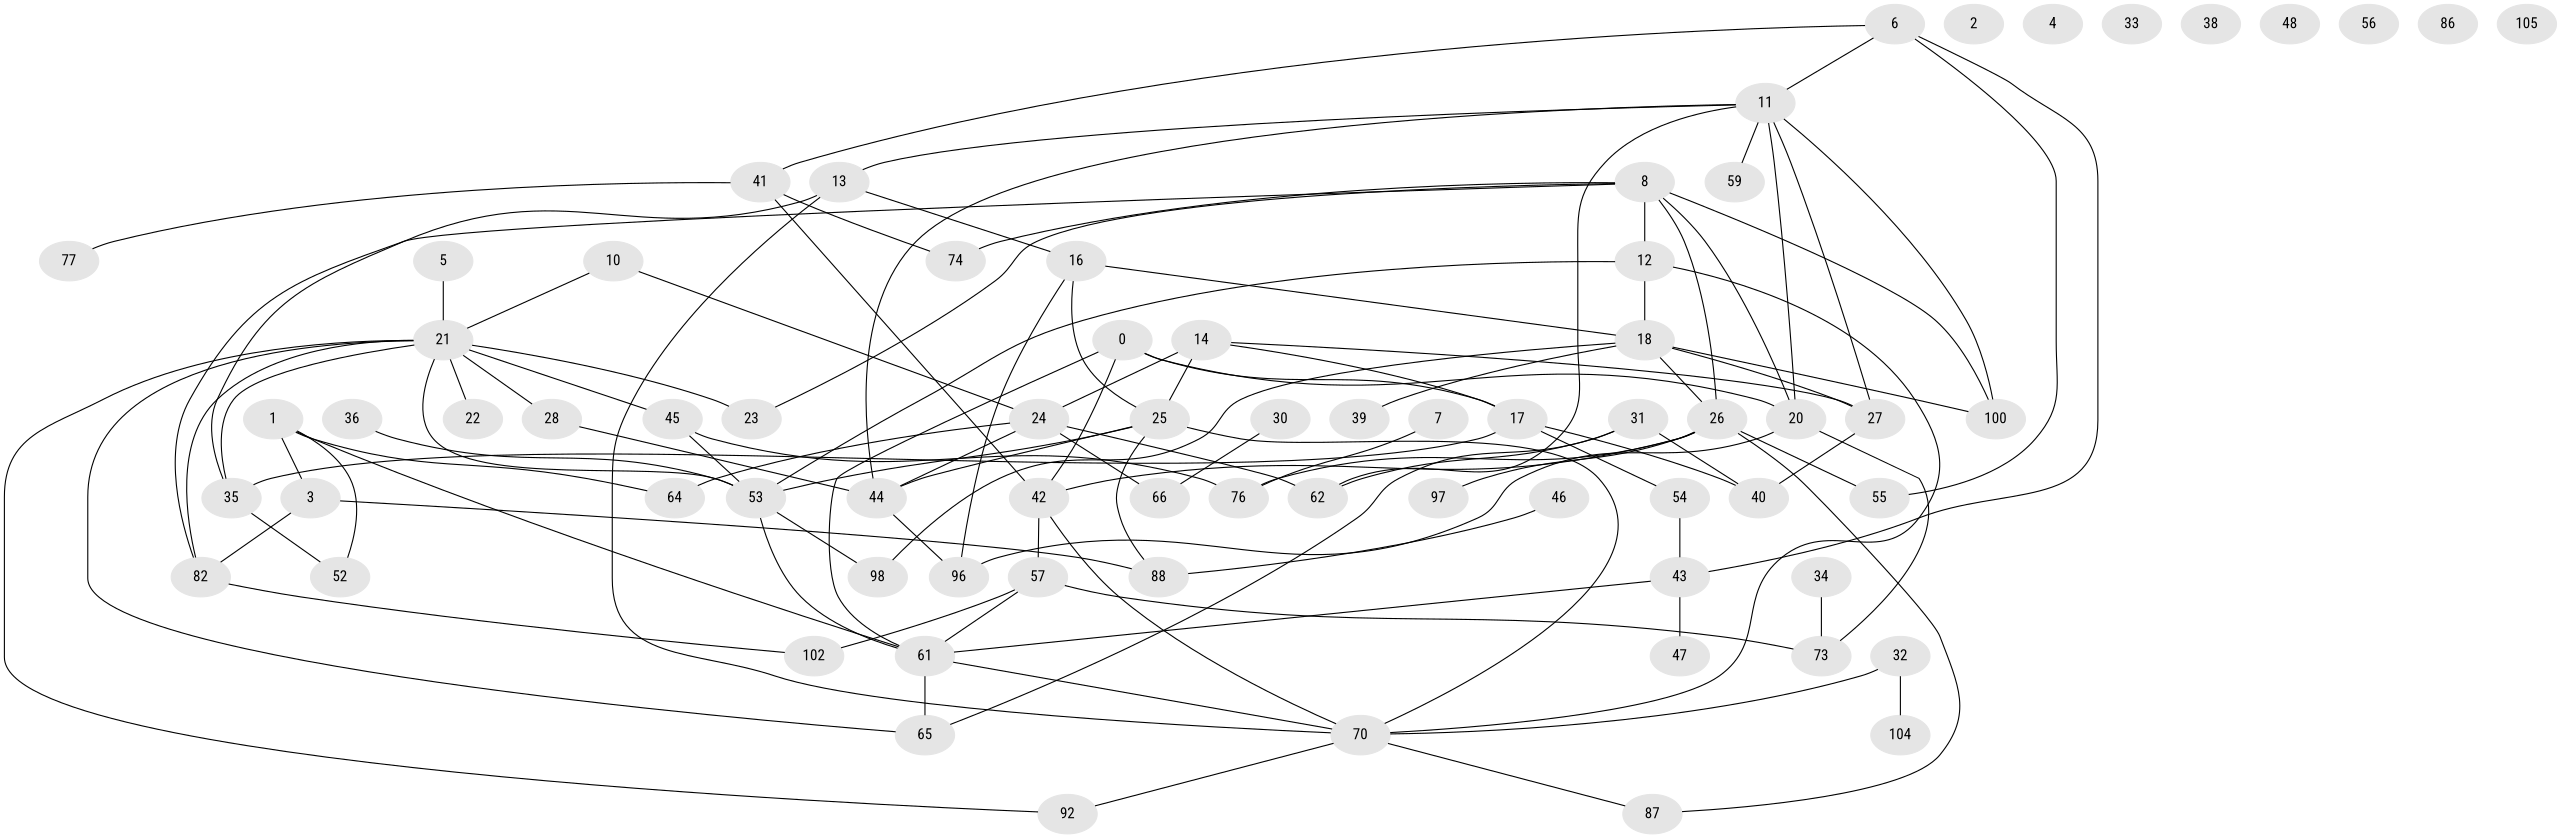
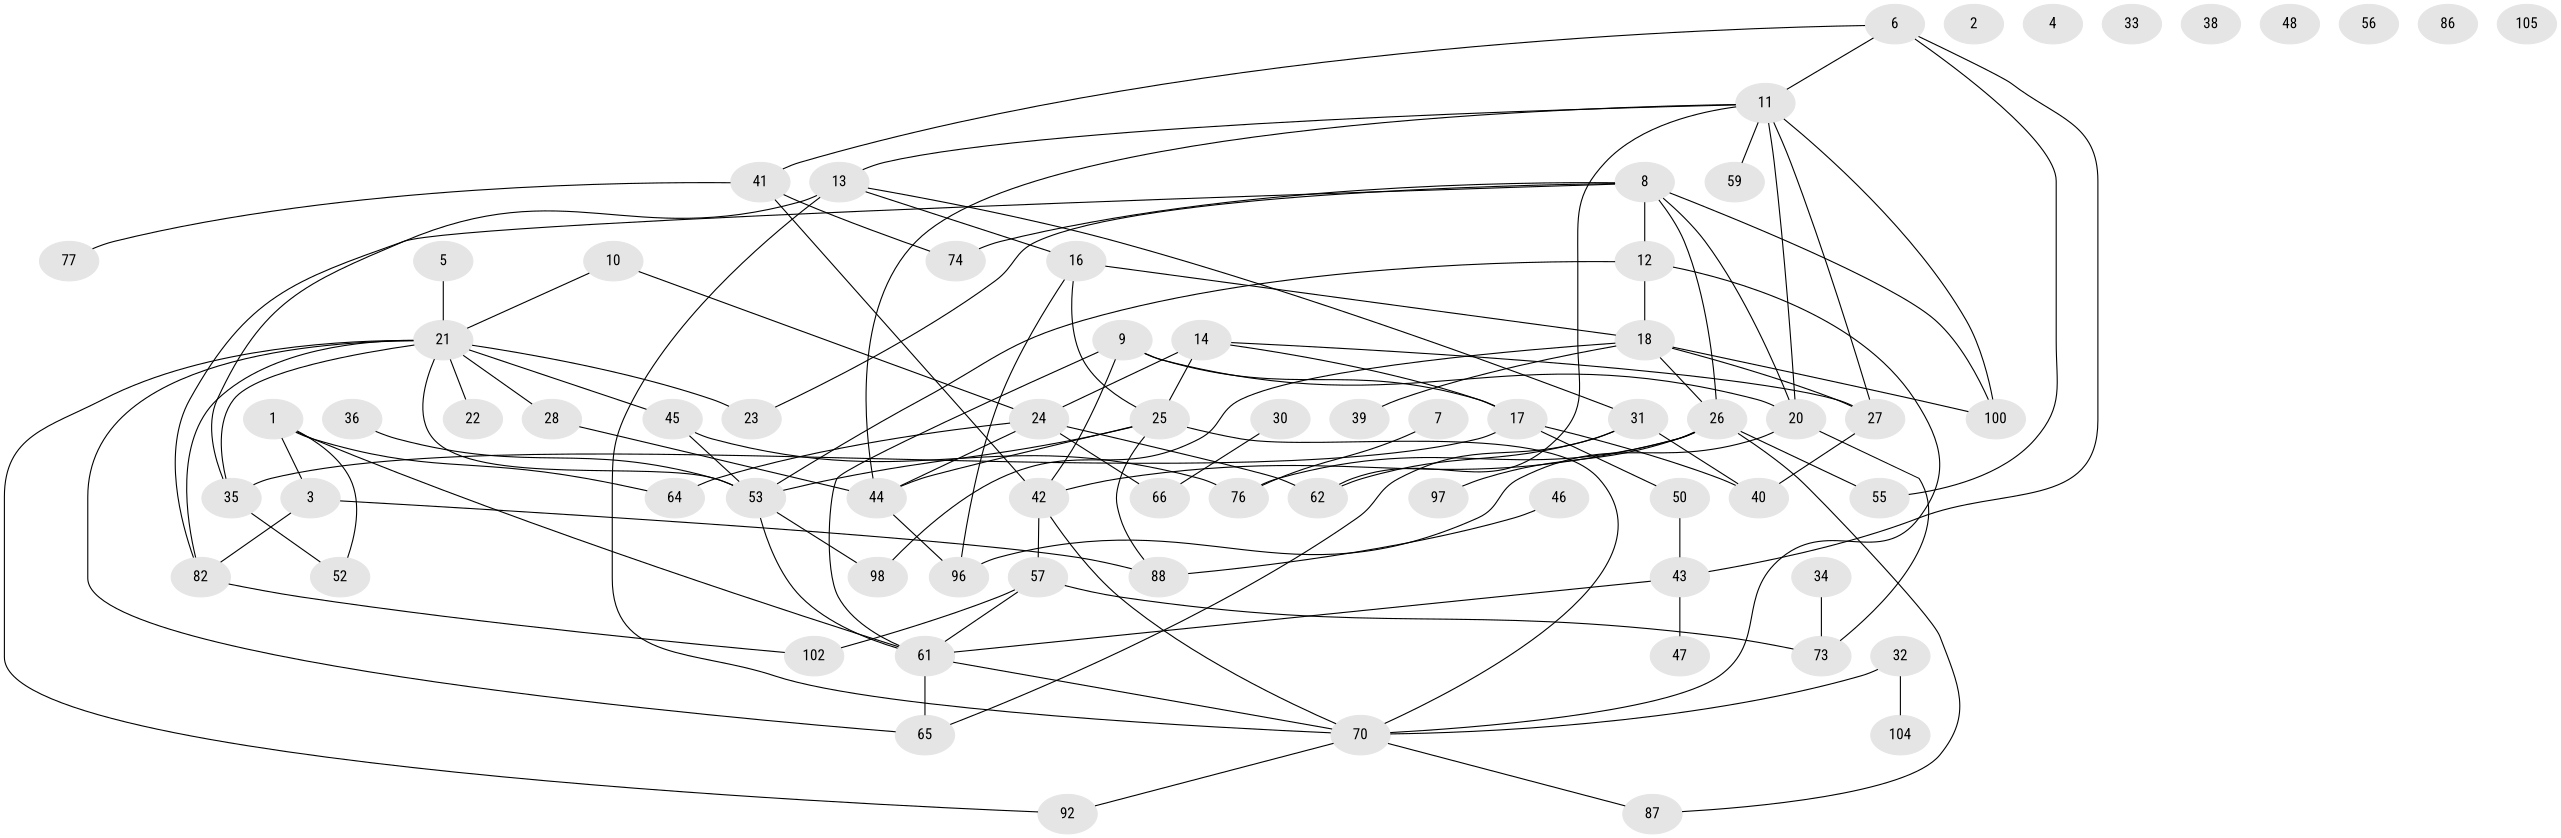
none -> (1227, 274)
(1122, 340) -> (1122, 340)
(1680, 498) -> (1680, 498)
